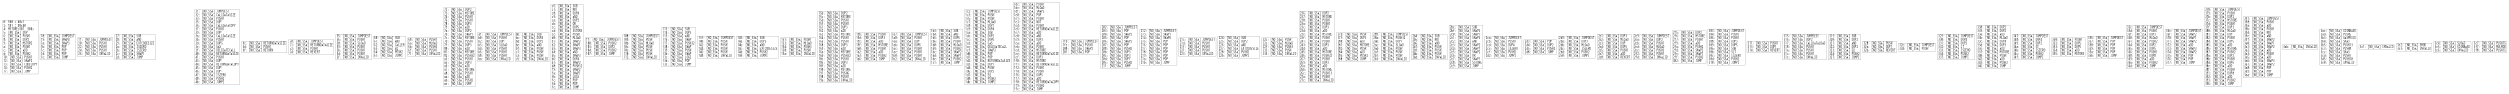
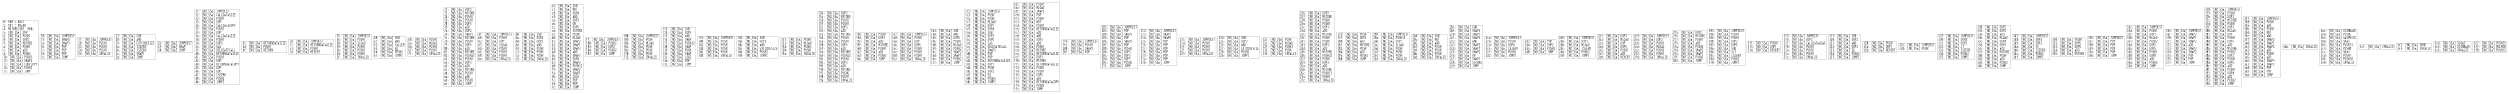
none -> (175, 47)
